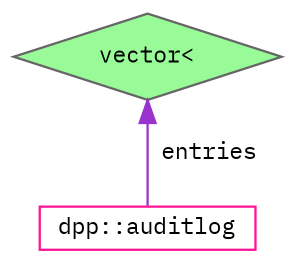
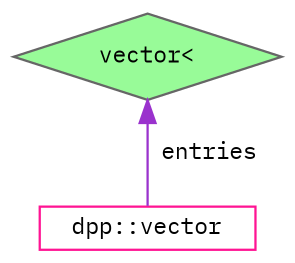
(148, 228) -> (148, 228)
